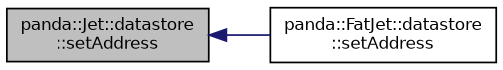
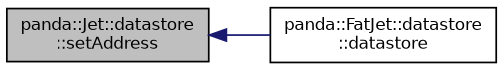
(383, 35) -> (383, 35)
